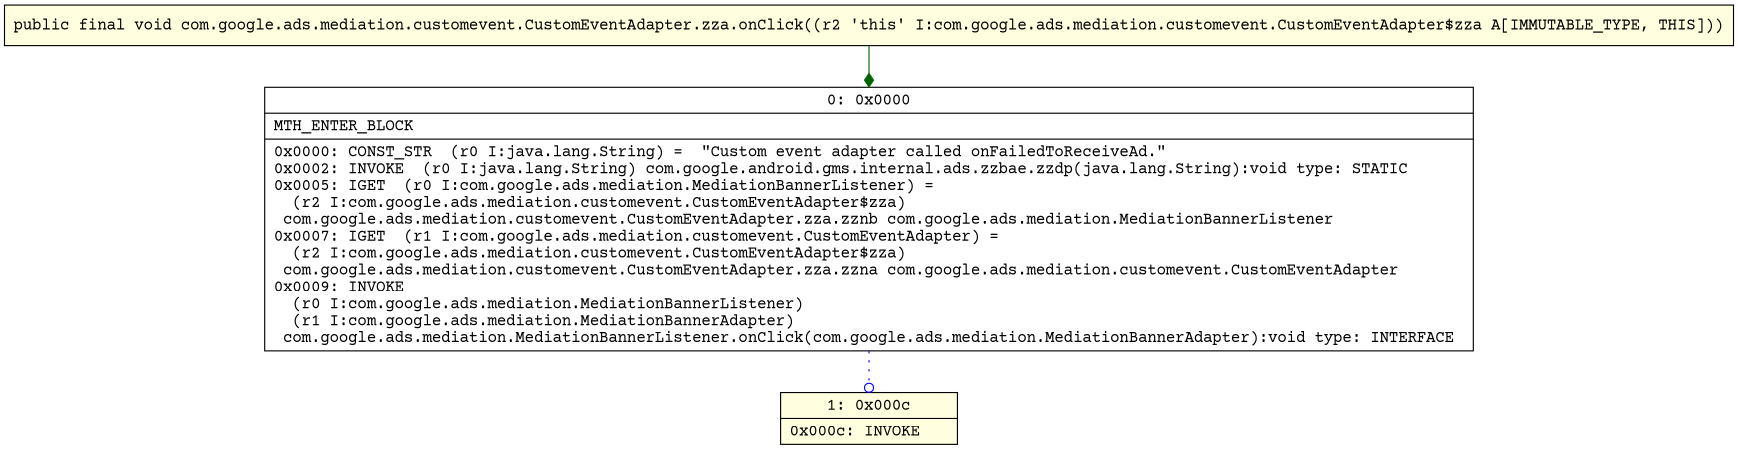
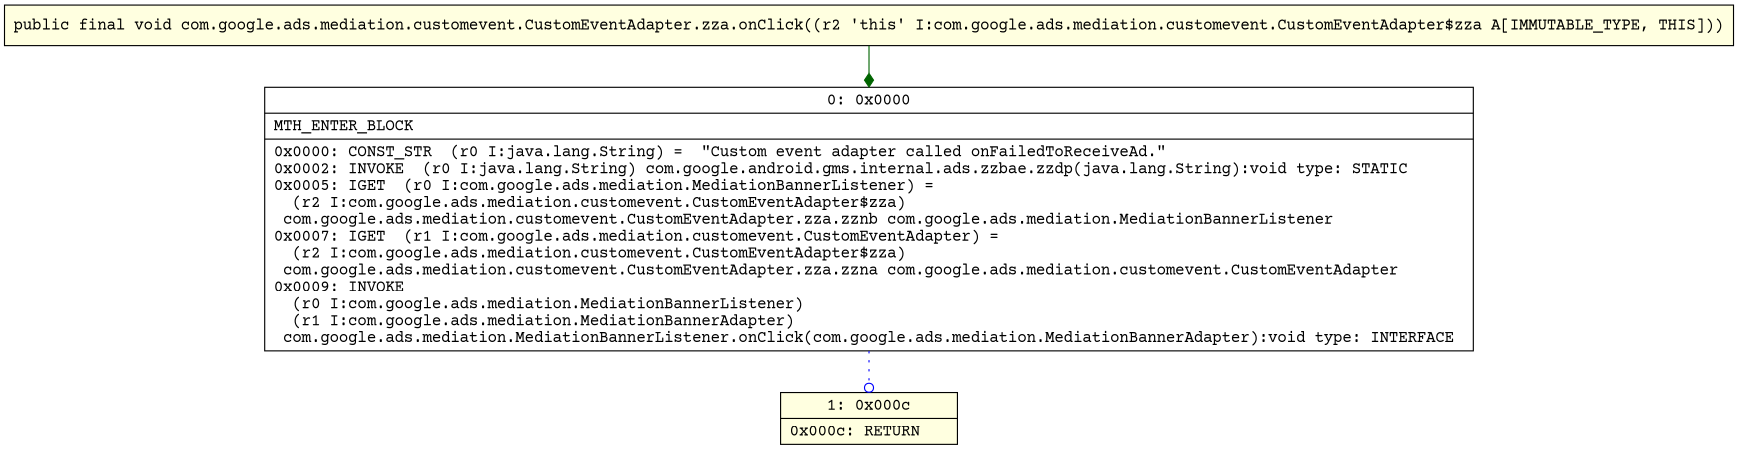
(869, 431) -> (869, 431)
